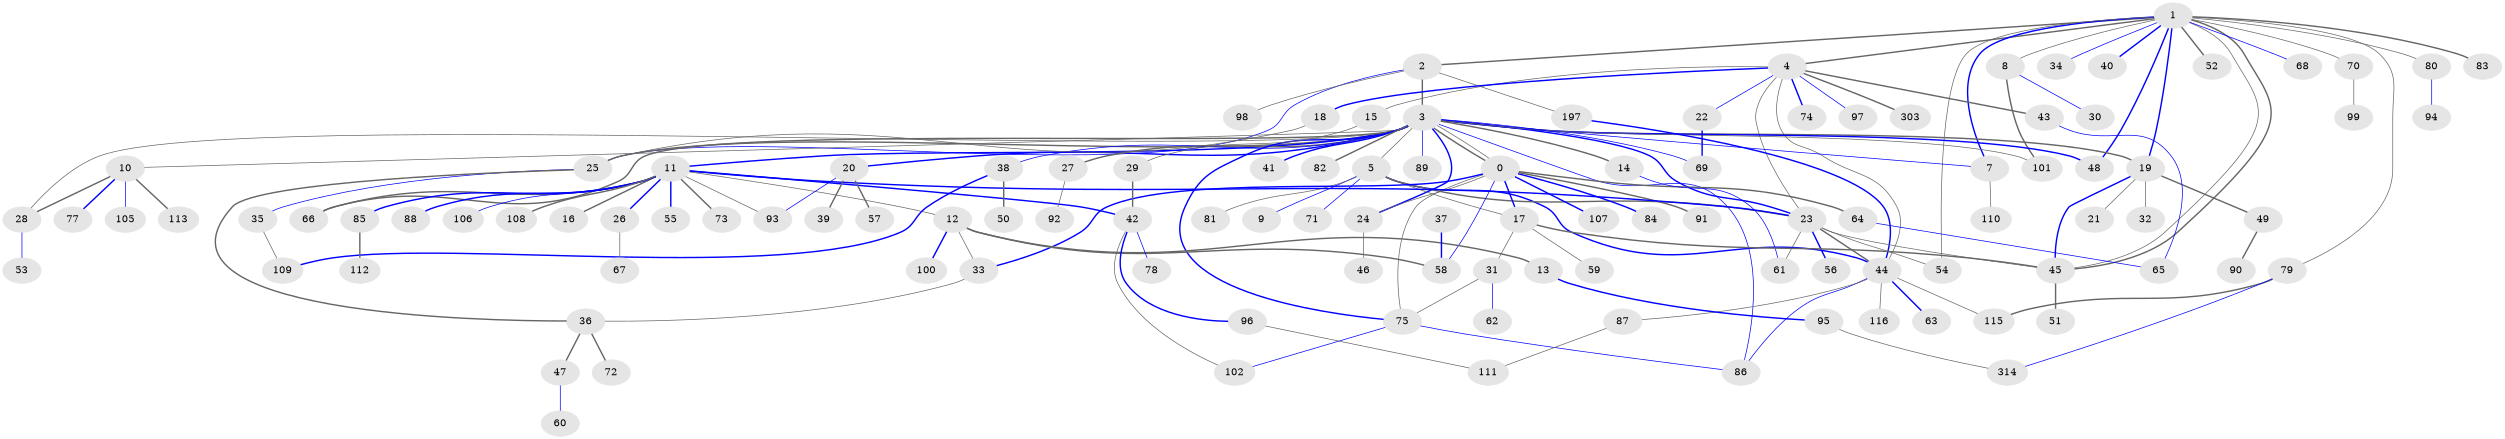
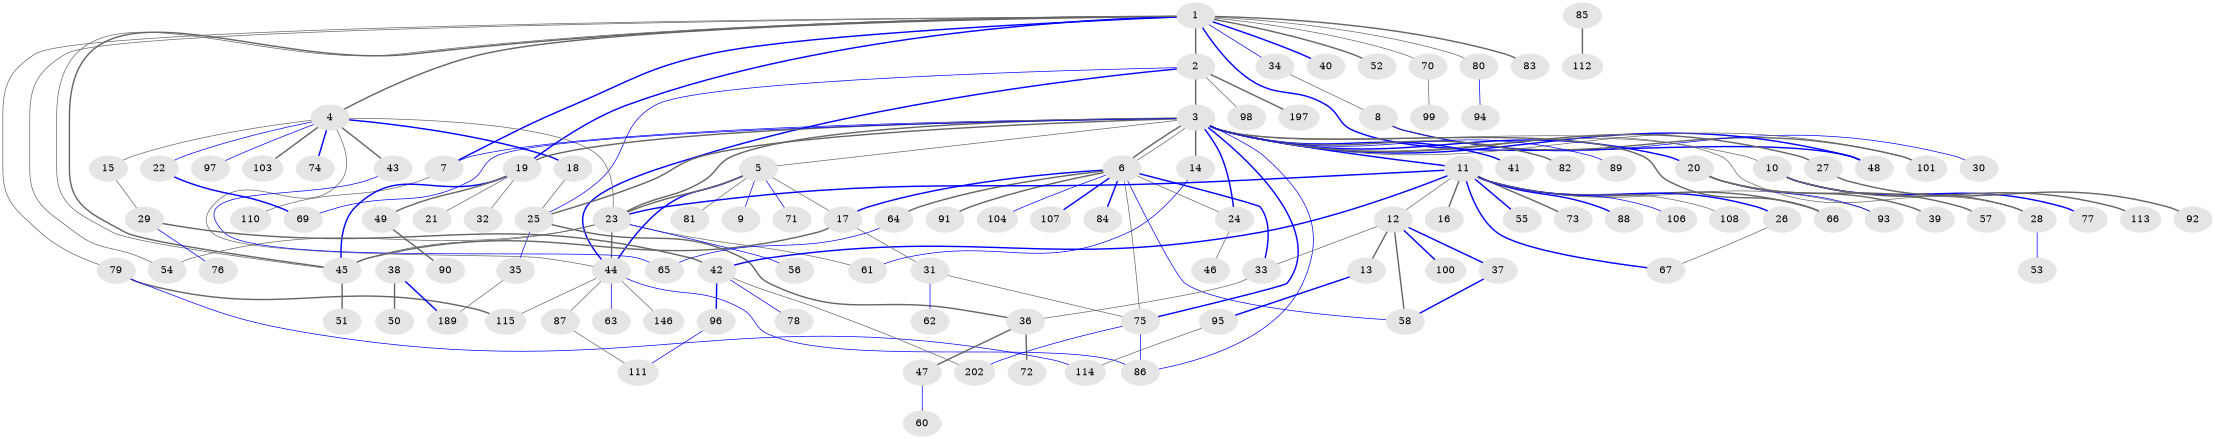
(2087, 36) -> (1327, 92)
(2303, 67) -> none
(1497, 92) -> (1247, 92)
(1910, 118) -> (263, 169)
(1215, 147) -> none
(1641, 153) -> (893, 129)
(1778, 157) -> (846, 119)
(1500, 169) -> (1122, 169)
(515, 193) -> (1541, 249)
(594, 194) -> (1596, 194)
(1061, 194) -> (2069, 192)
(125, 220) -> none
none -> (997, 220)
(1819, 244) -> (705, 242)
none -> (1446, 245)
none -> (218, 271)
(283, 271) -> (448, 322)
(1594, 271) -> none
(1907, 296) -> (611, 296)
(1879, 322) -> (664, 322)
(1367, 347) -> (676, 348)
(1235, 373) -> (975, 373)
(2007, 373) -> (1085, 373)
